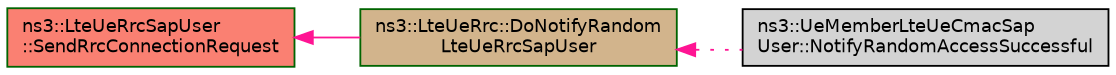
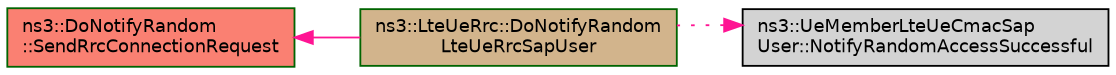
(151, 37) -> (151, 37)
(719, 50) -> (700, 25)
